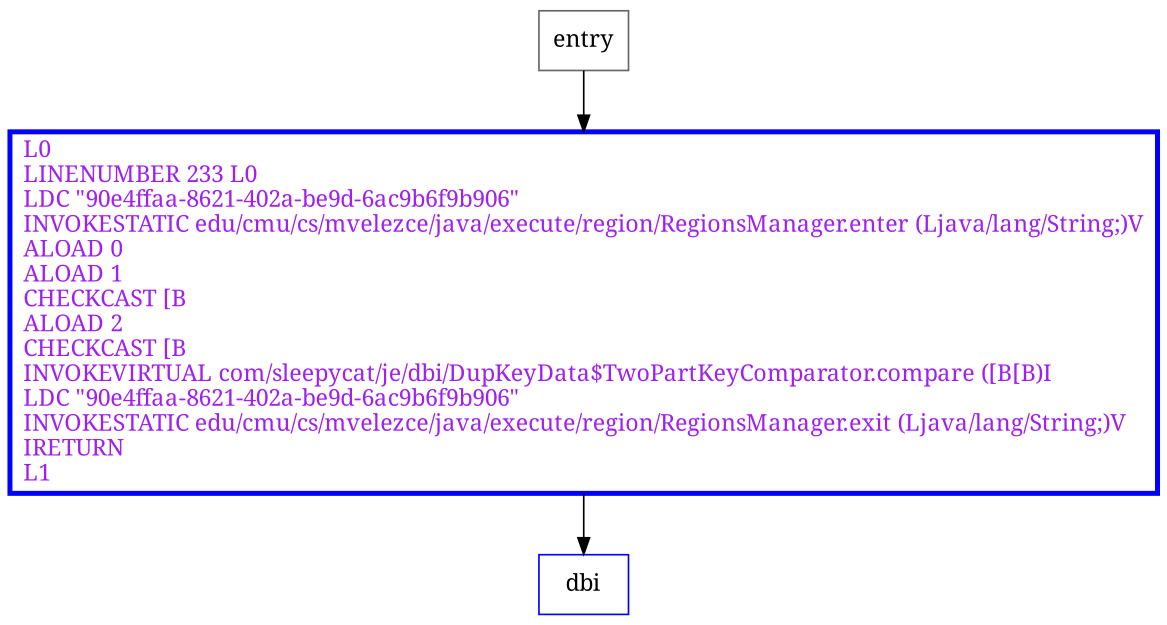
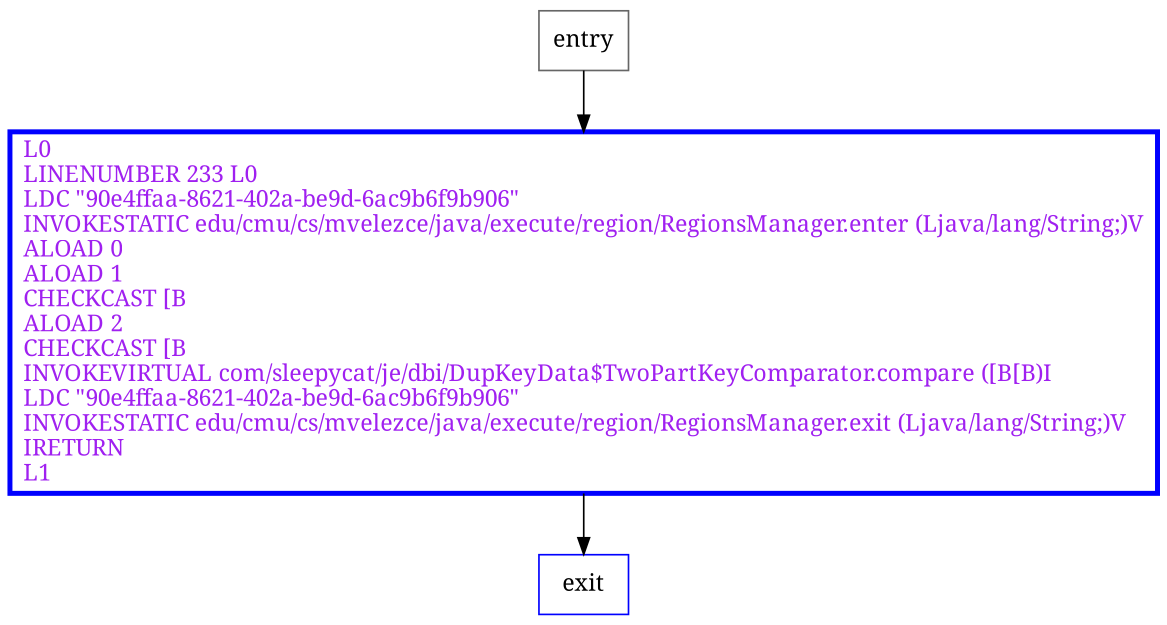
(584, 585) -> (584, 585)
